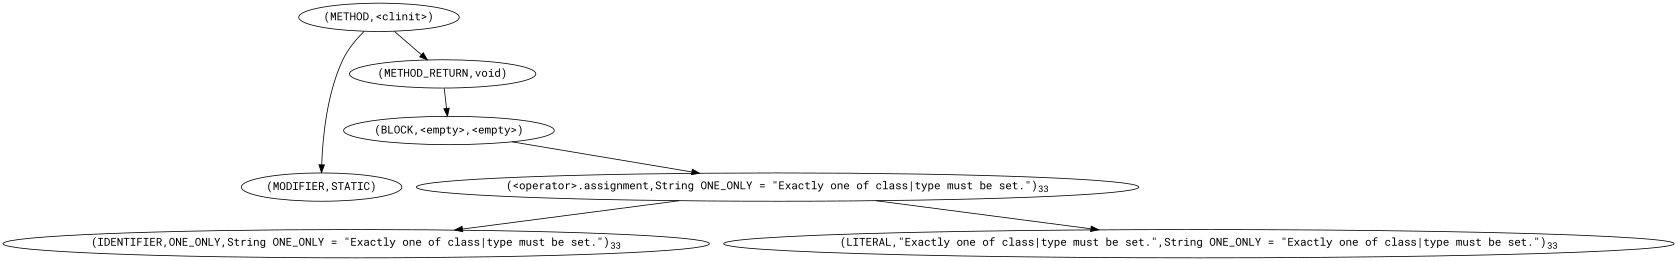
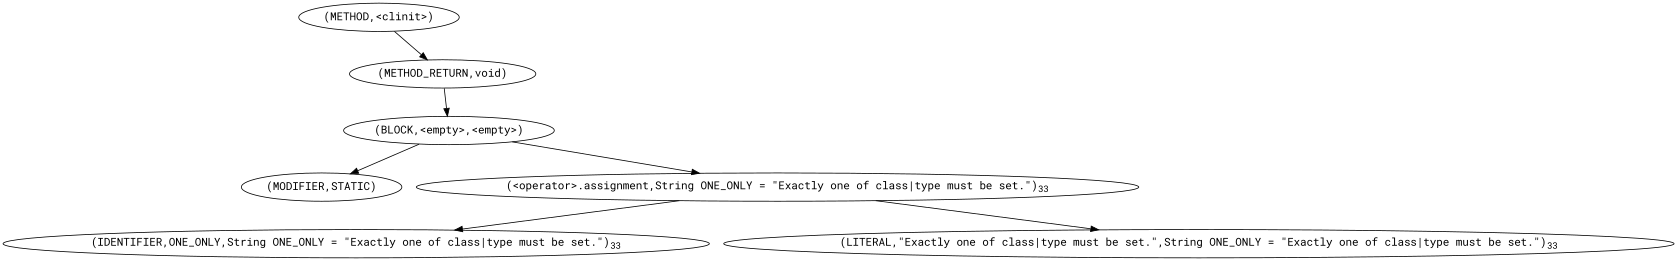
(331, 94) -> (388, 157)
